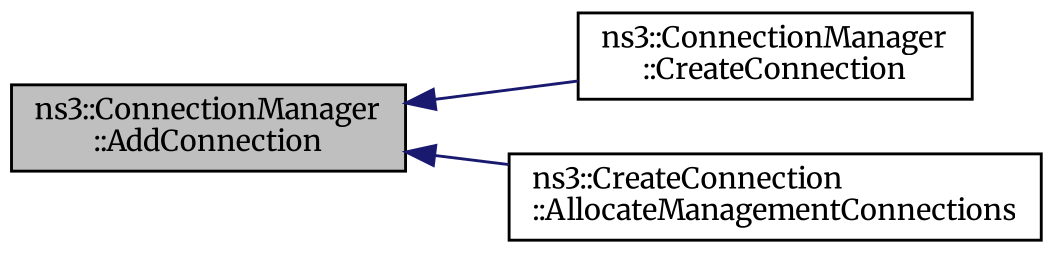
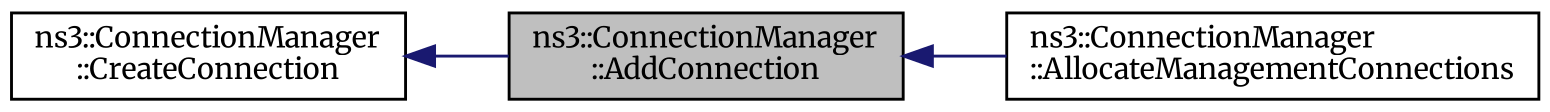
(507, 90) -> (472, 56)
(775, 197) -> (1273, 56)
